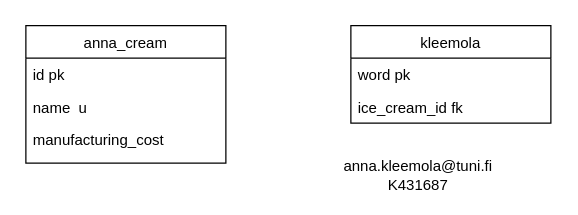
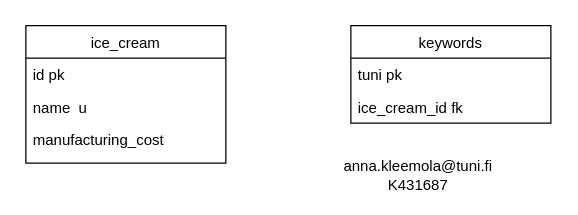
(125, 43) -> (125, 43)
(450, 43) -> (450, 43)
(385, 75) -> (383, 75)
